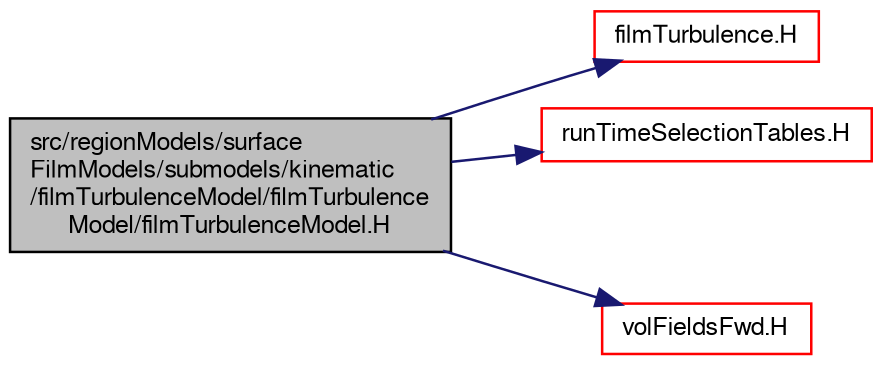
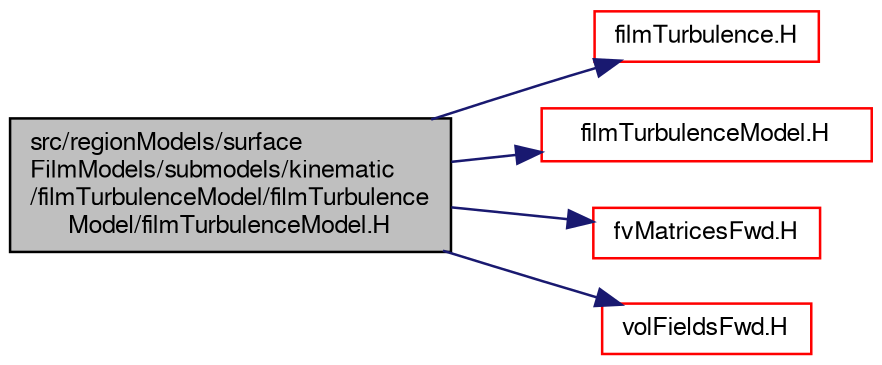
(707, 135) -> (707, 135)
none -> (707, 233)
